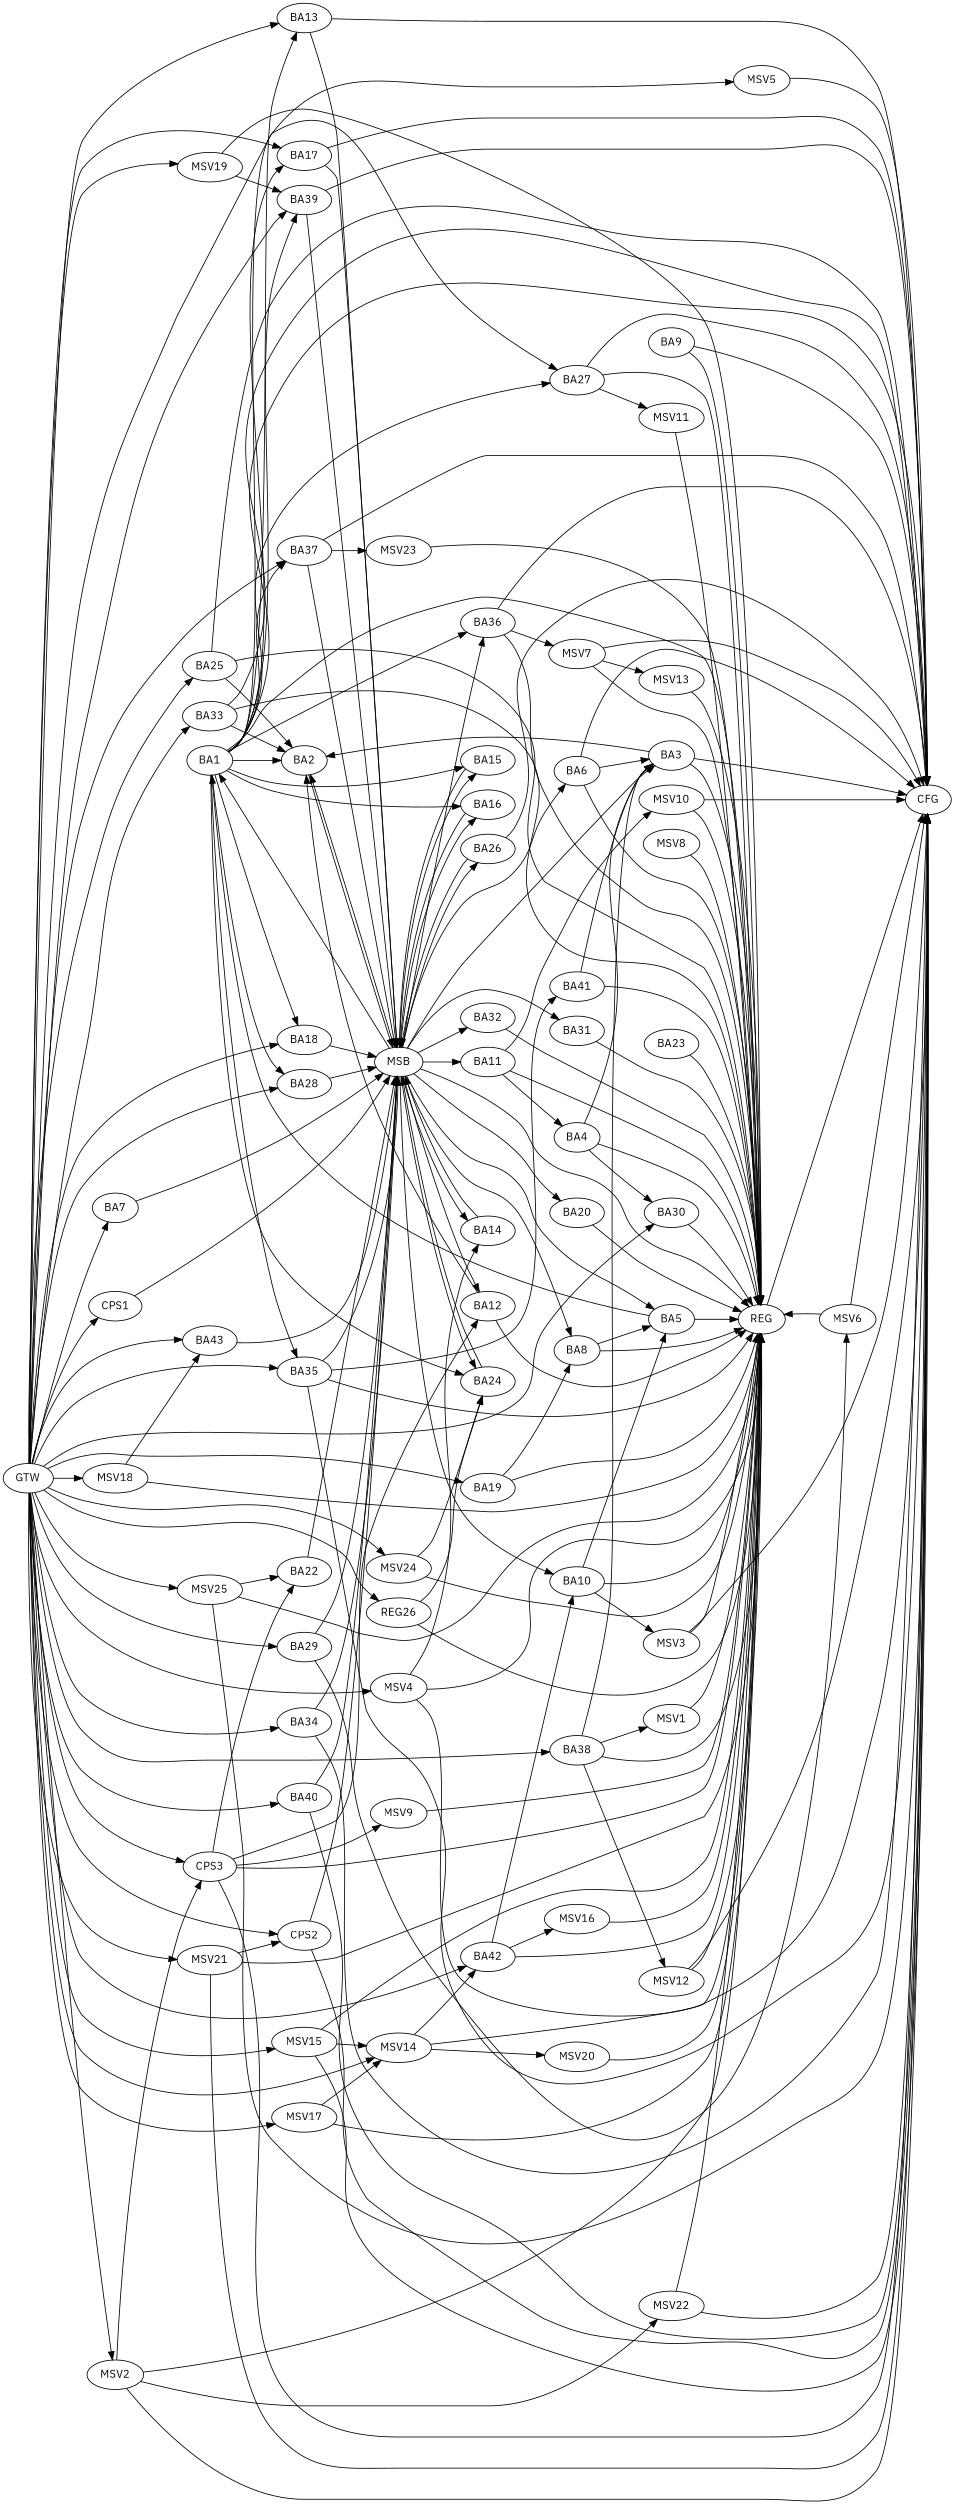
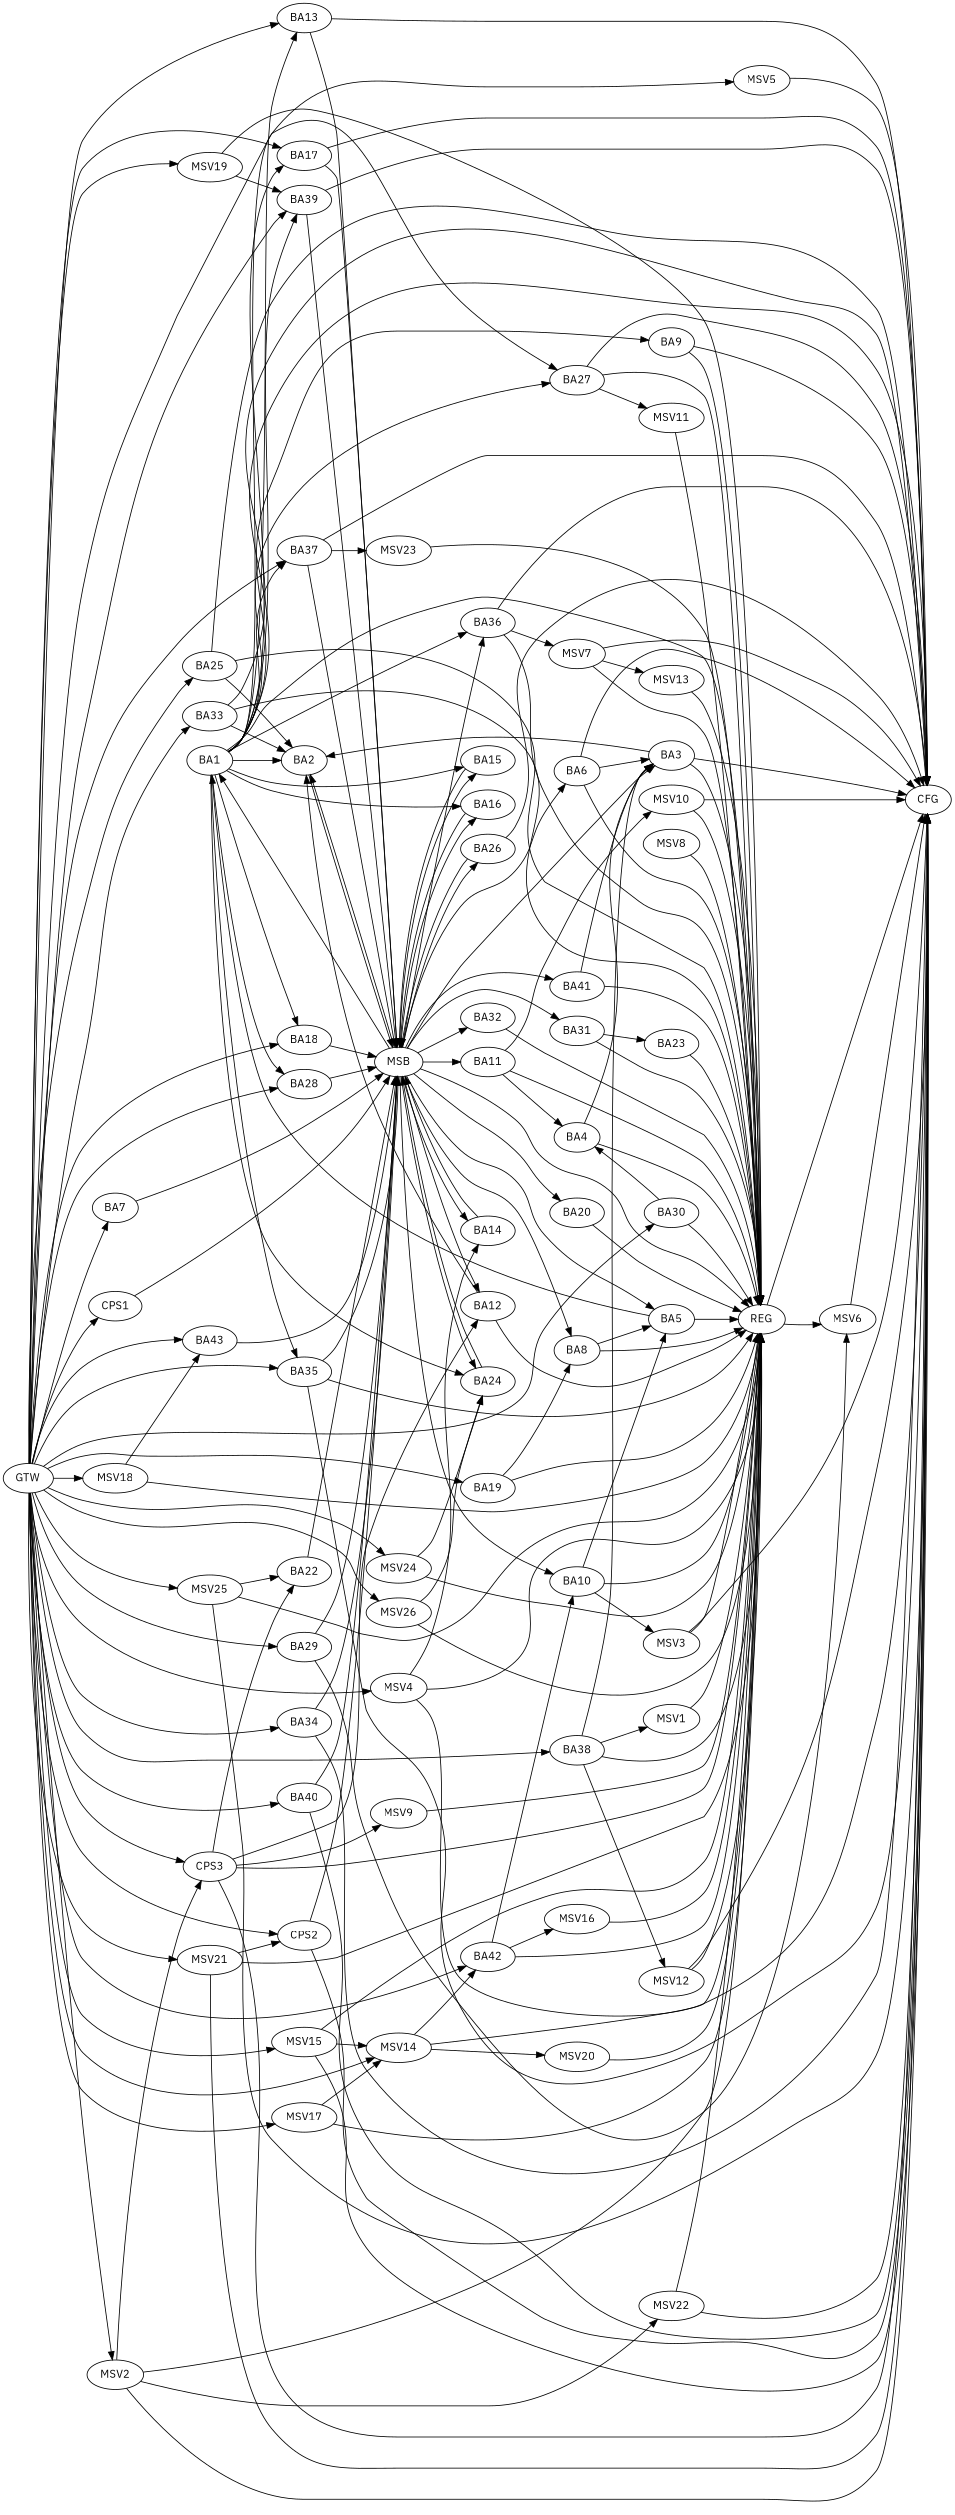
none -> (303, 401)
none -> (620, 1037)
(618, 1175) -> (631, 1175)
(535, 1261) -> (460, 982)
(807, 1314) -> (798, 1325)
(399, 1613) -> (399, 1613)
